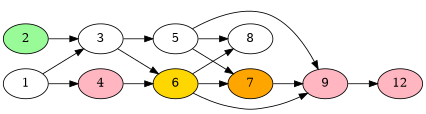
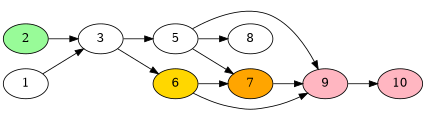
(208, 65) -> none
(101, 84) -> none
(400, 84) -> (400, 84)
